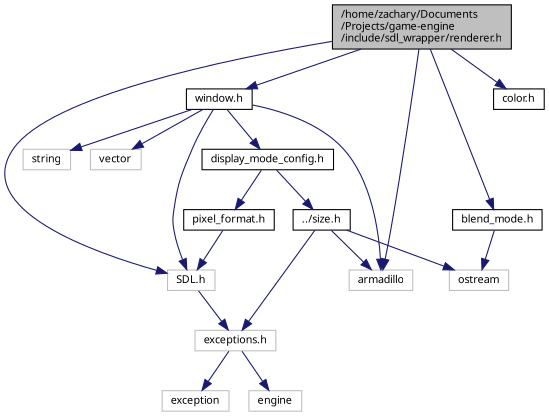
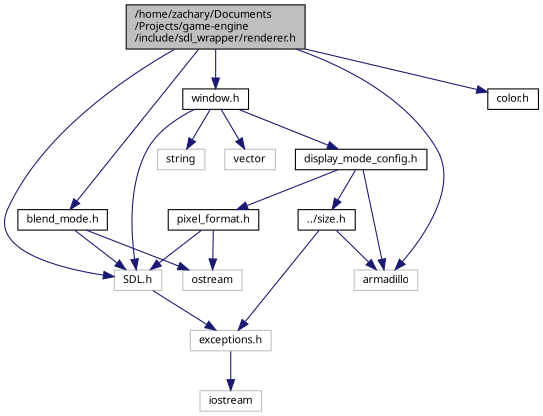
(348, 155) -> (372, 214)
none -> (96, 247)
(395, 248) -> (213, 245)
(196, 401) -> none
(275, 401) -> (231, 401)
